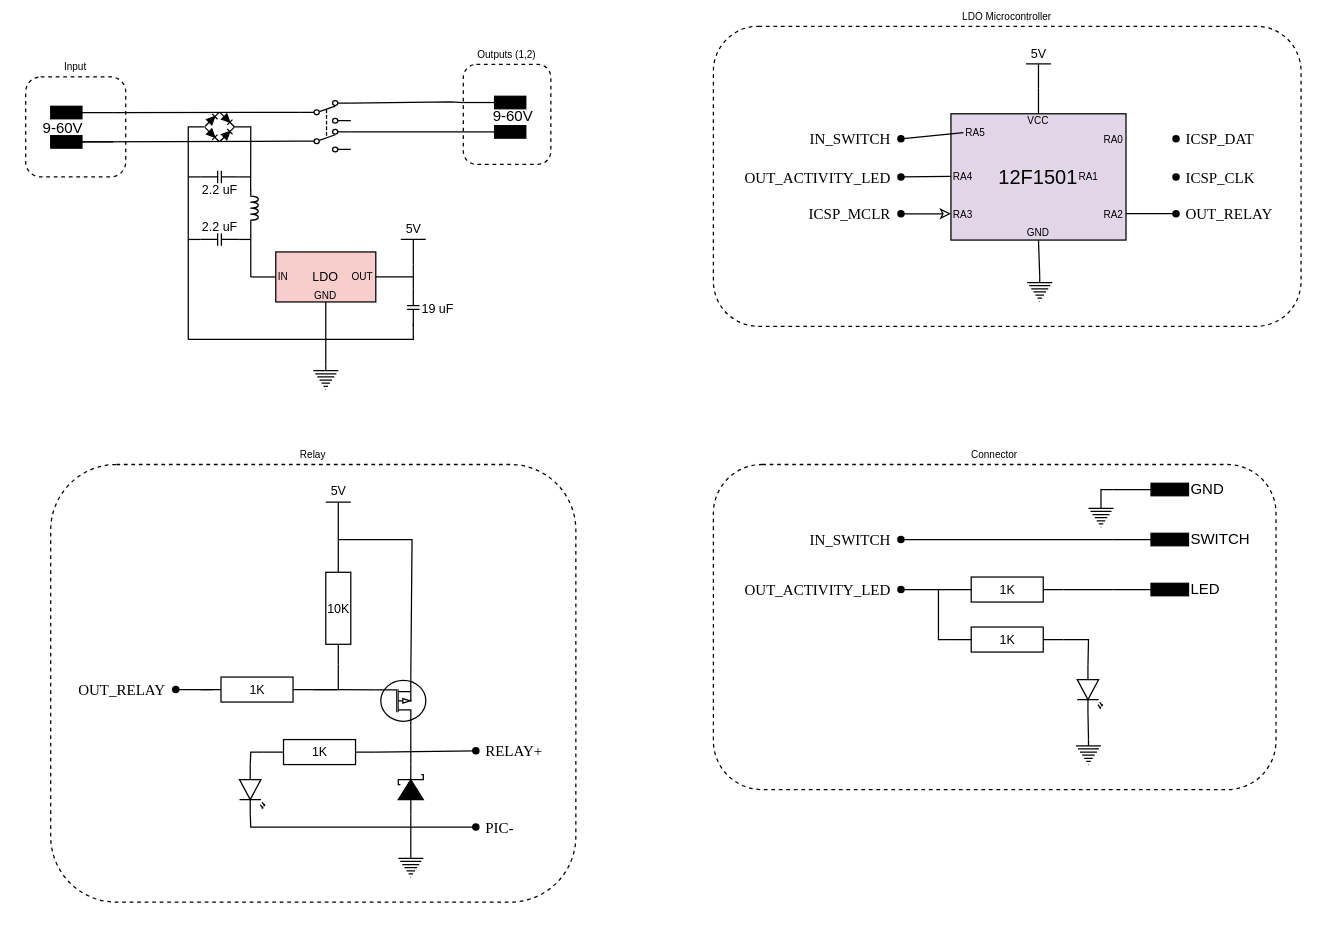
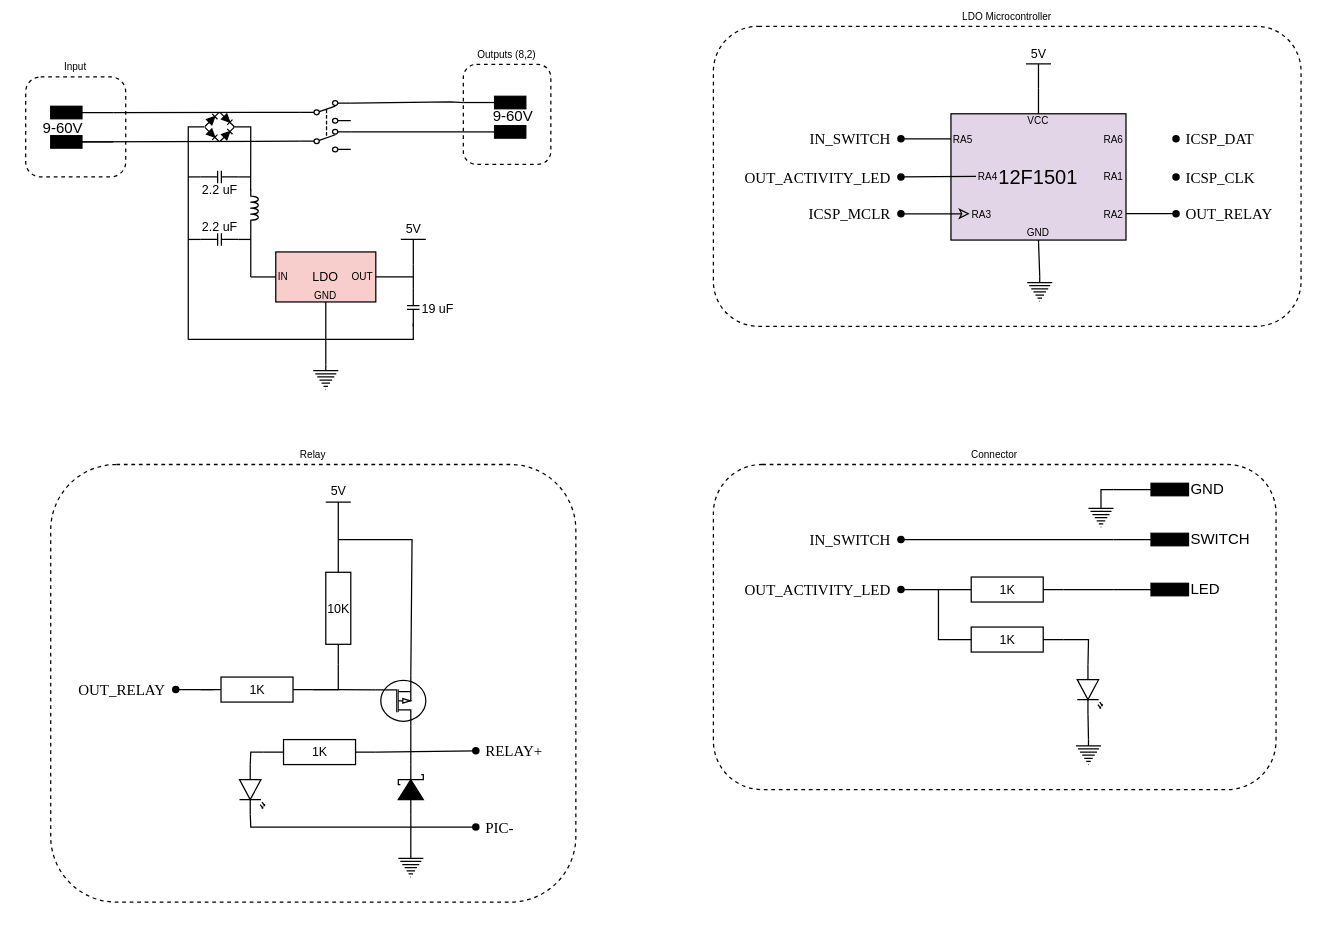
(507, 55) -> (507, 55)
(982, 133) -> (969, 139)
(1115, 139) -> (1115, 139)
(969, 176) -> (994, 176)
(1082, 176) -> (1107, 176)
(969, 214) -> (988, 214)
